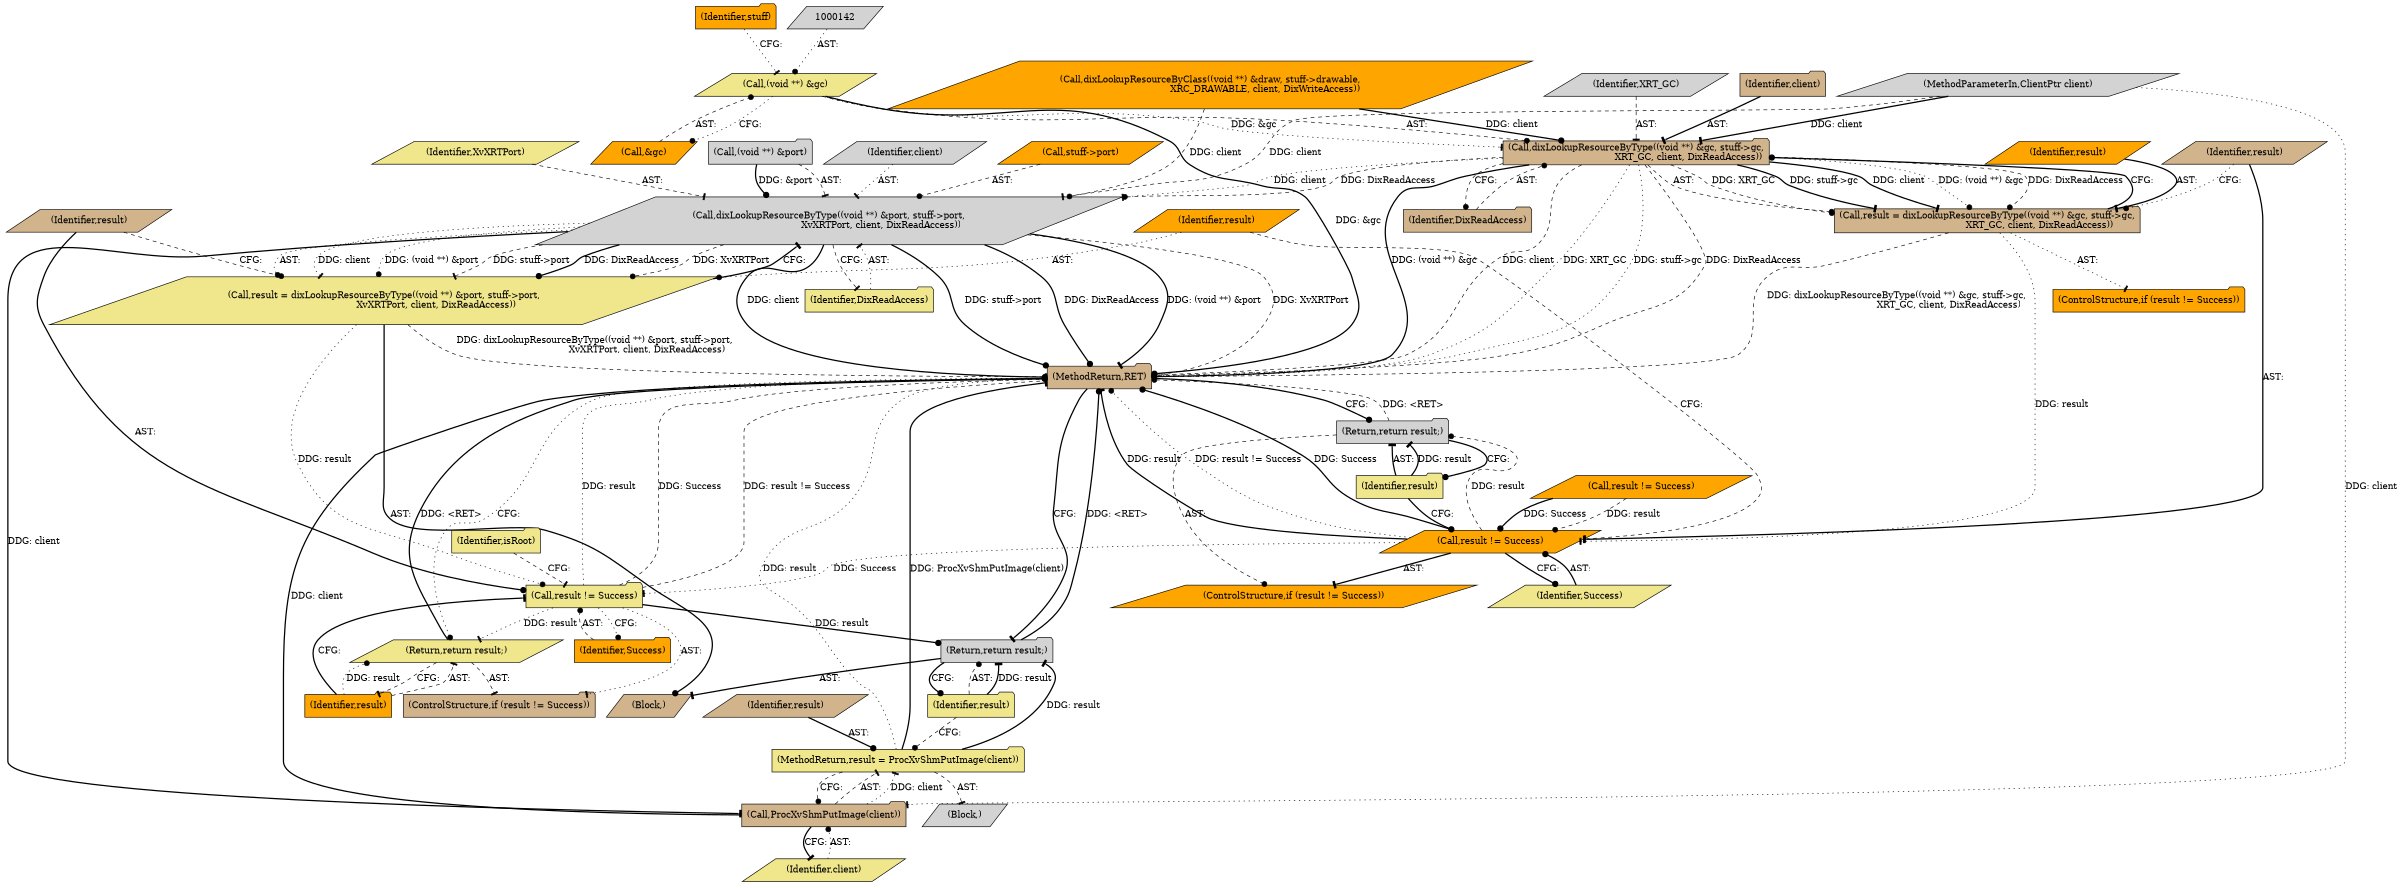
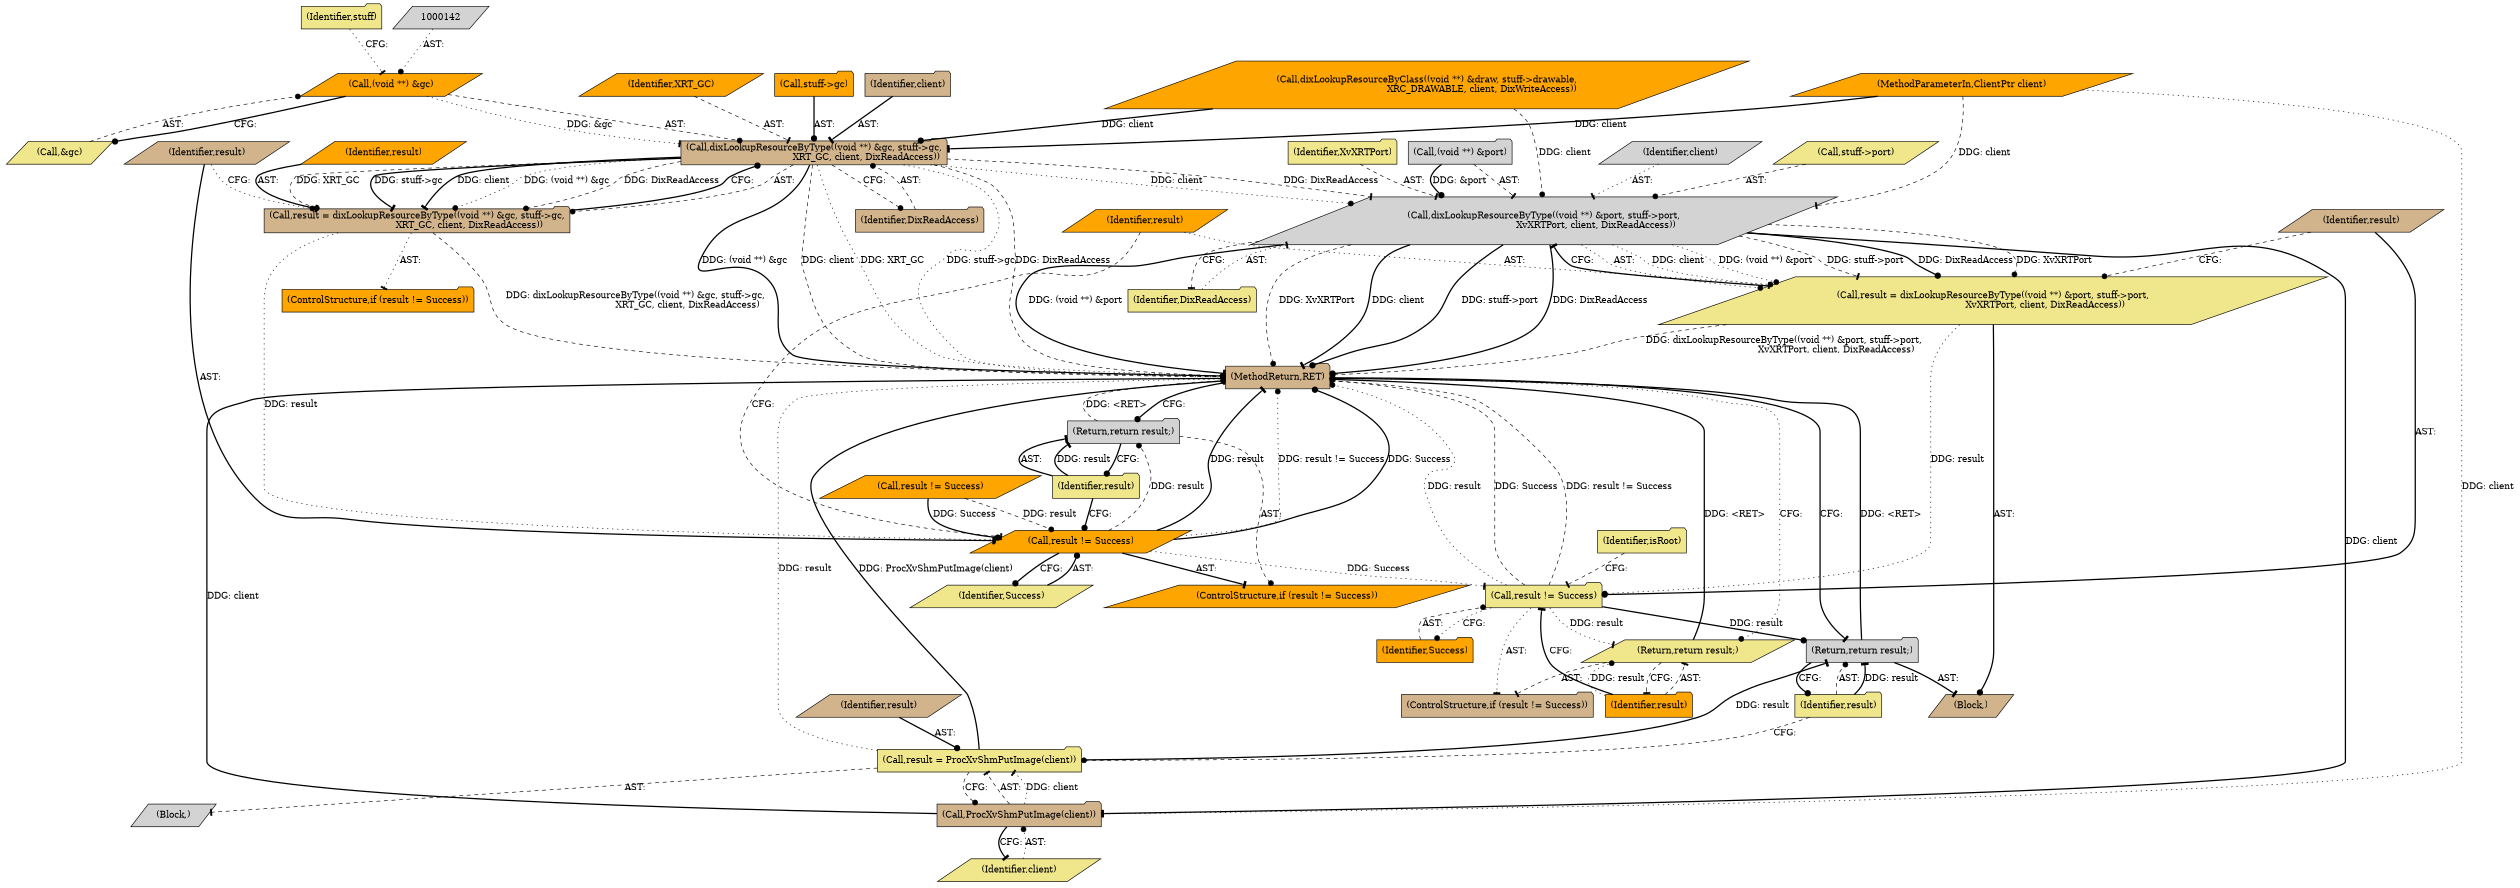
(736, 18) -> (342, 18)
(786, 85) -> (391, 85)
none -> (814, 85)
(1636, 85) -> (671, 85)
(2008, 85) -> (1962, 85)
(736, 122) -> (232, 121)
(475, 153) -> (1343, 153)
(644, 153) -> (60, 153)
(1081, 153) -> (1856, 153)
(1229, 179) -> none
(898, 761) -> (979, 761)
